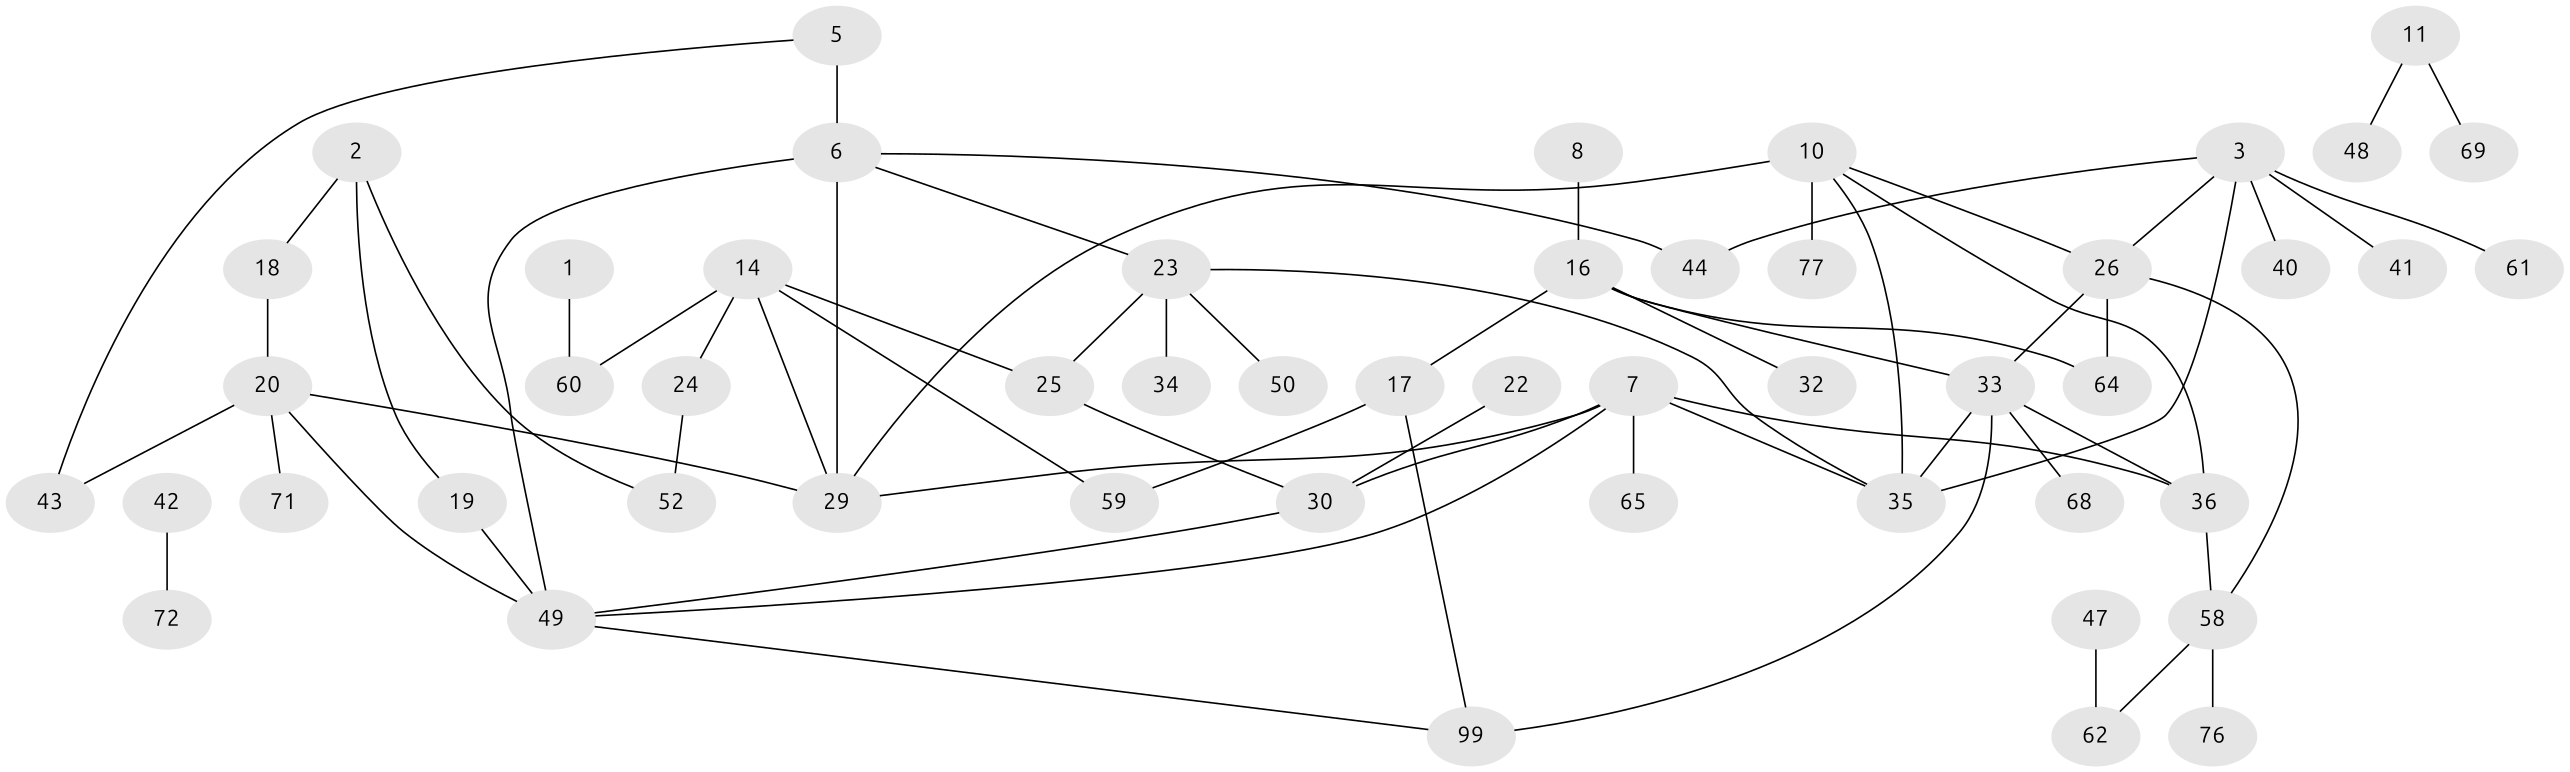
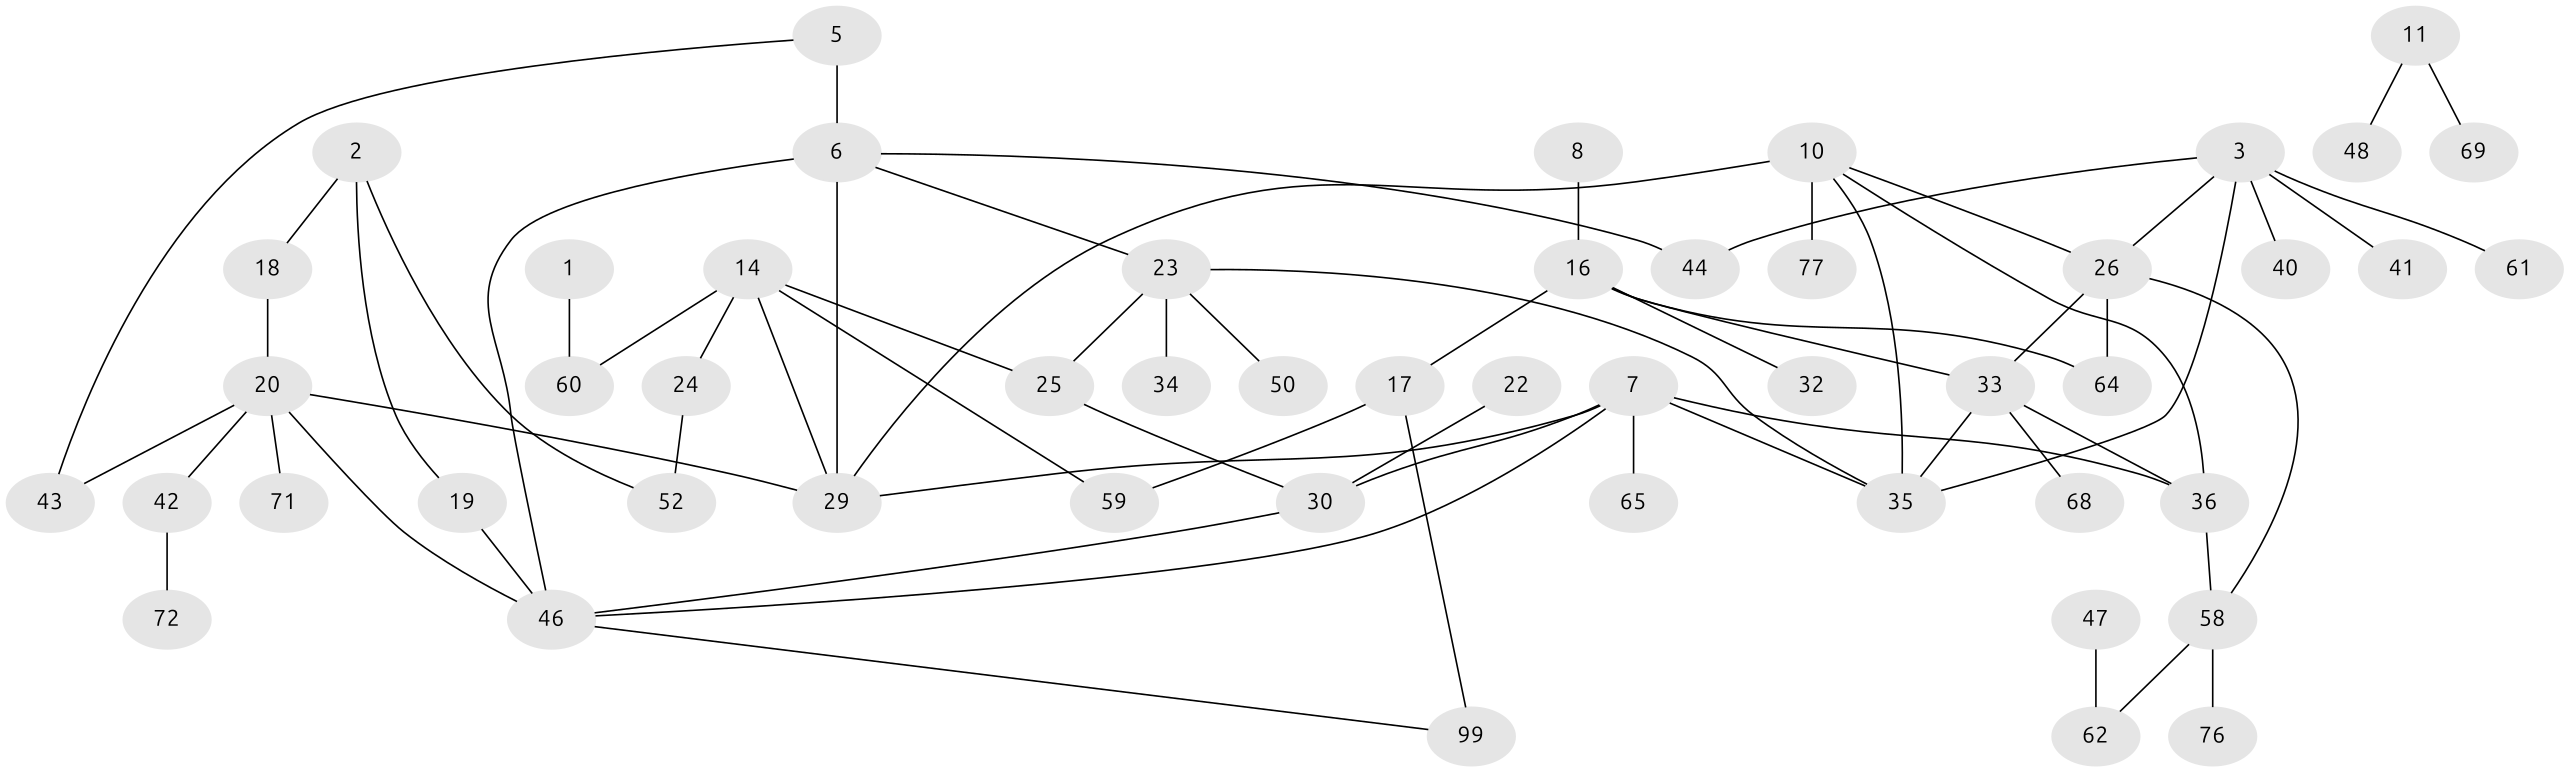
none -> (217, 445)
(552, 620) -> (552, 620)
(1811, 644) -> none
